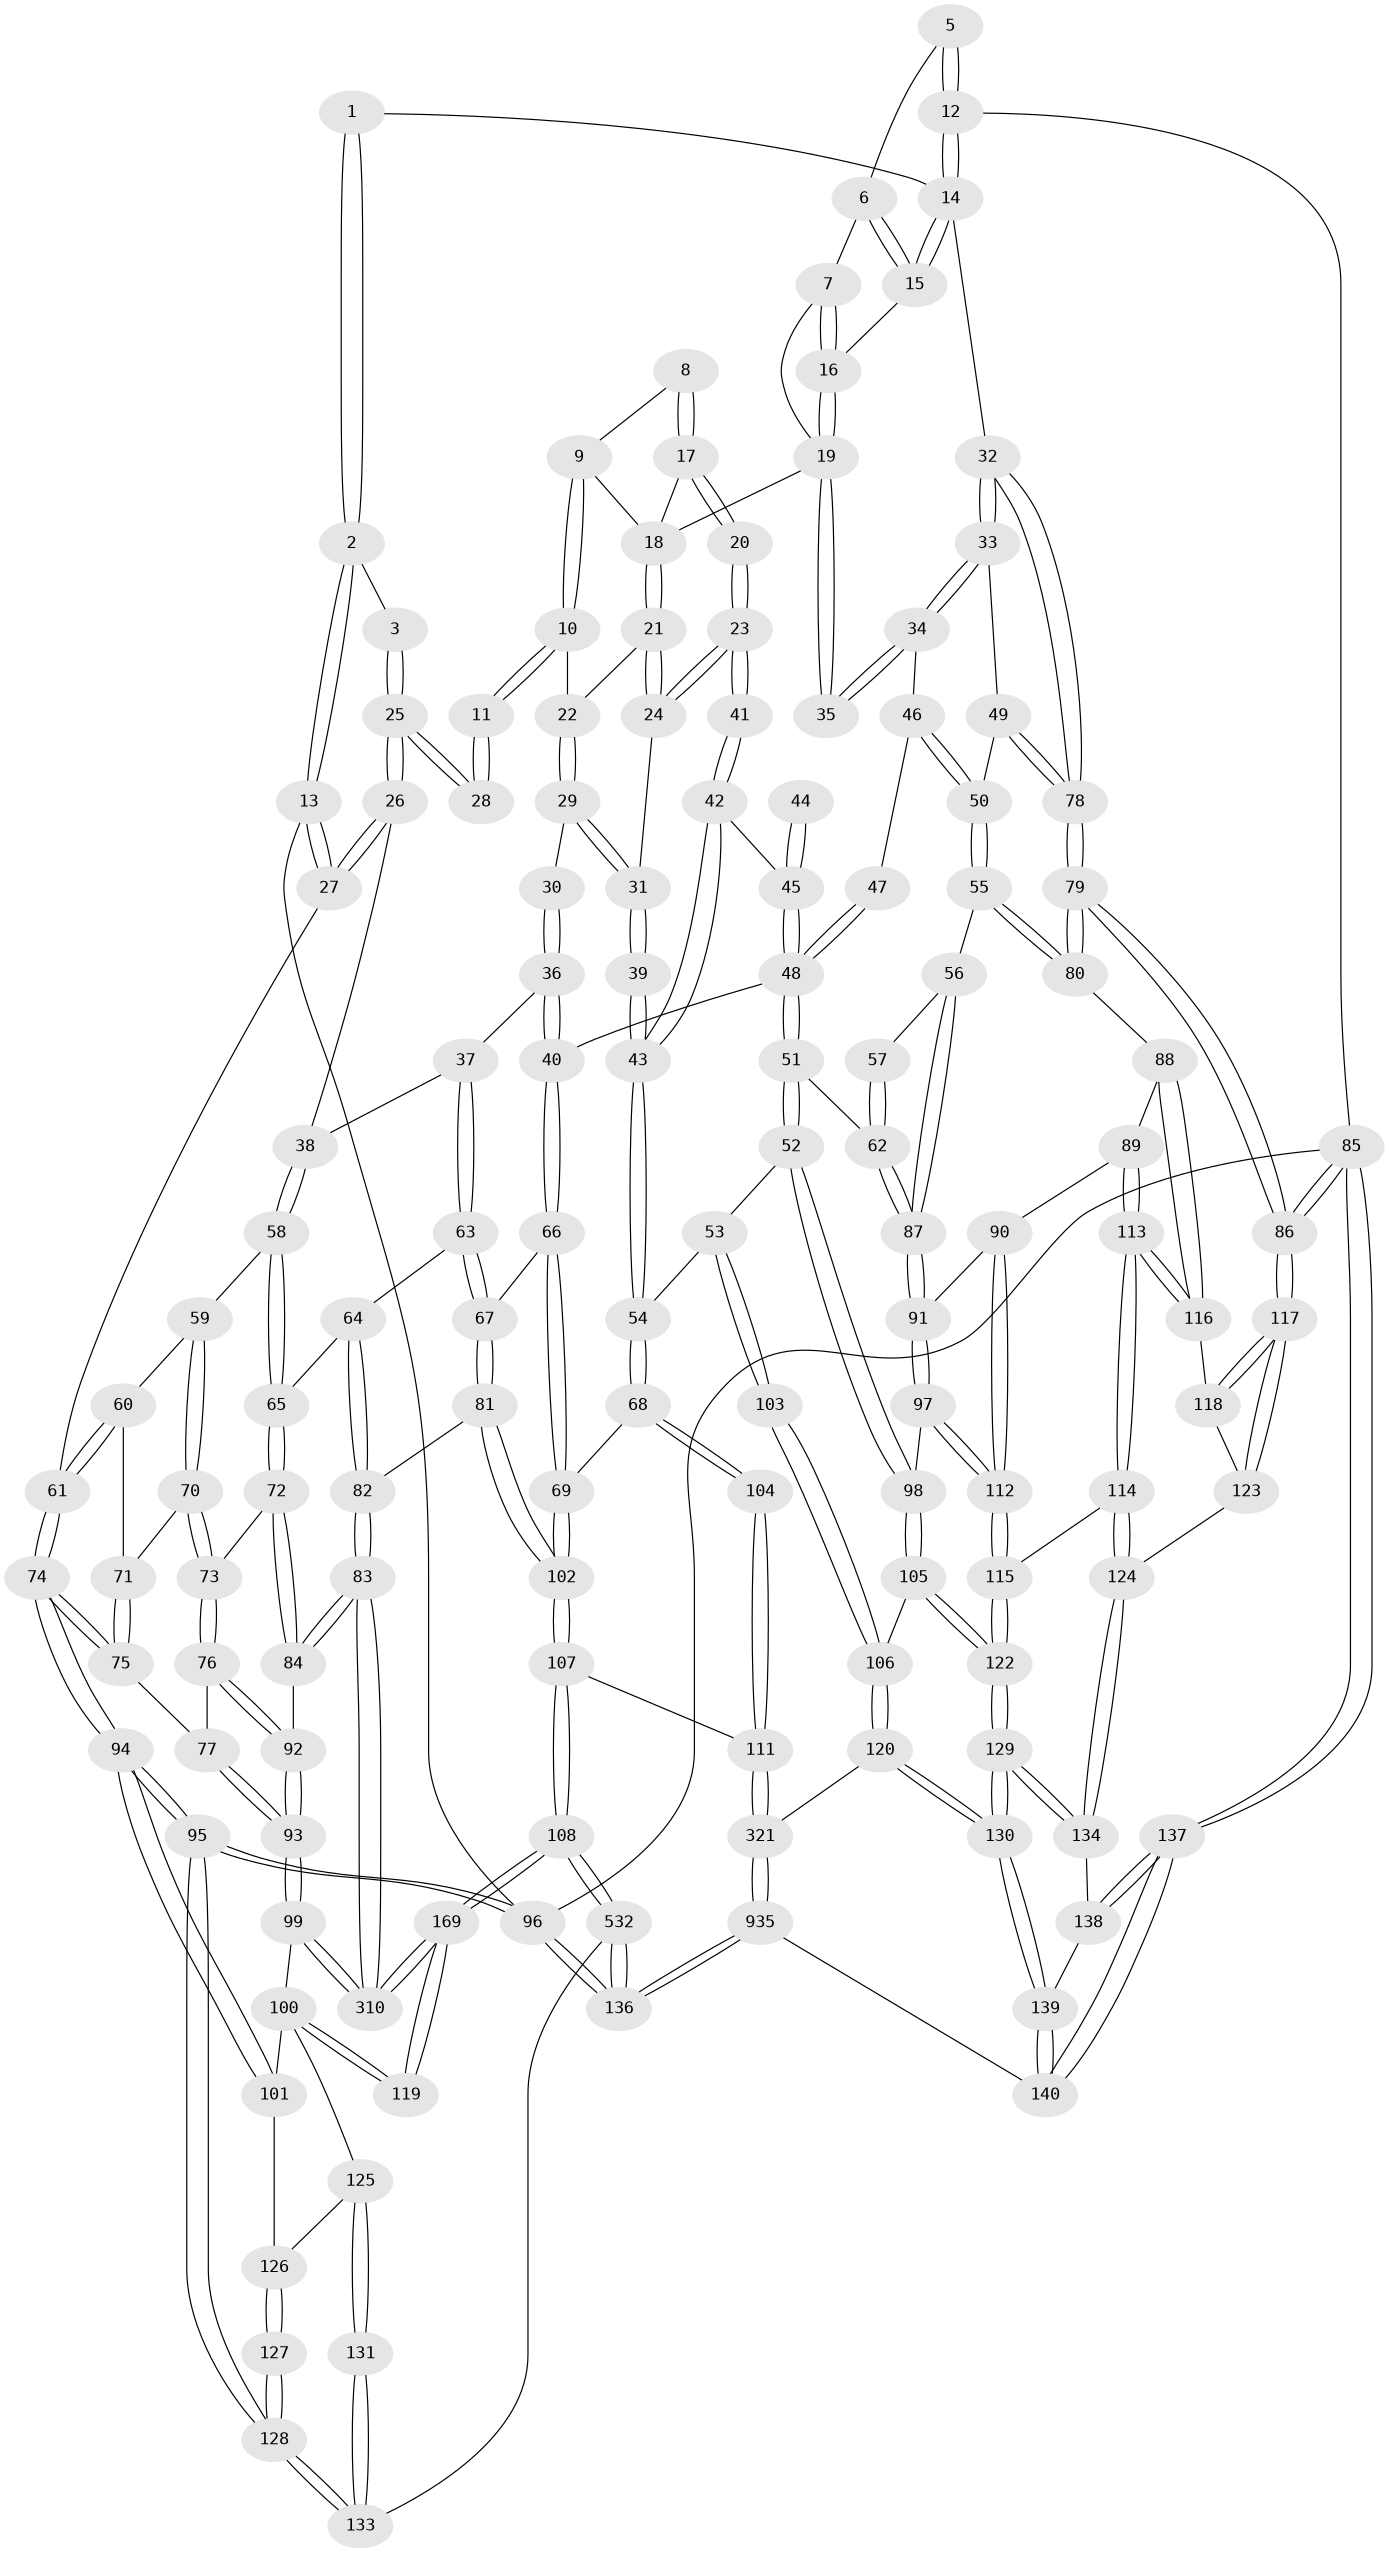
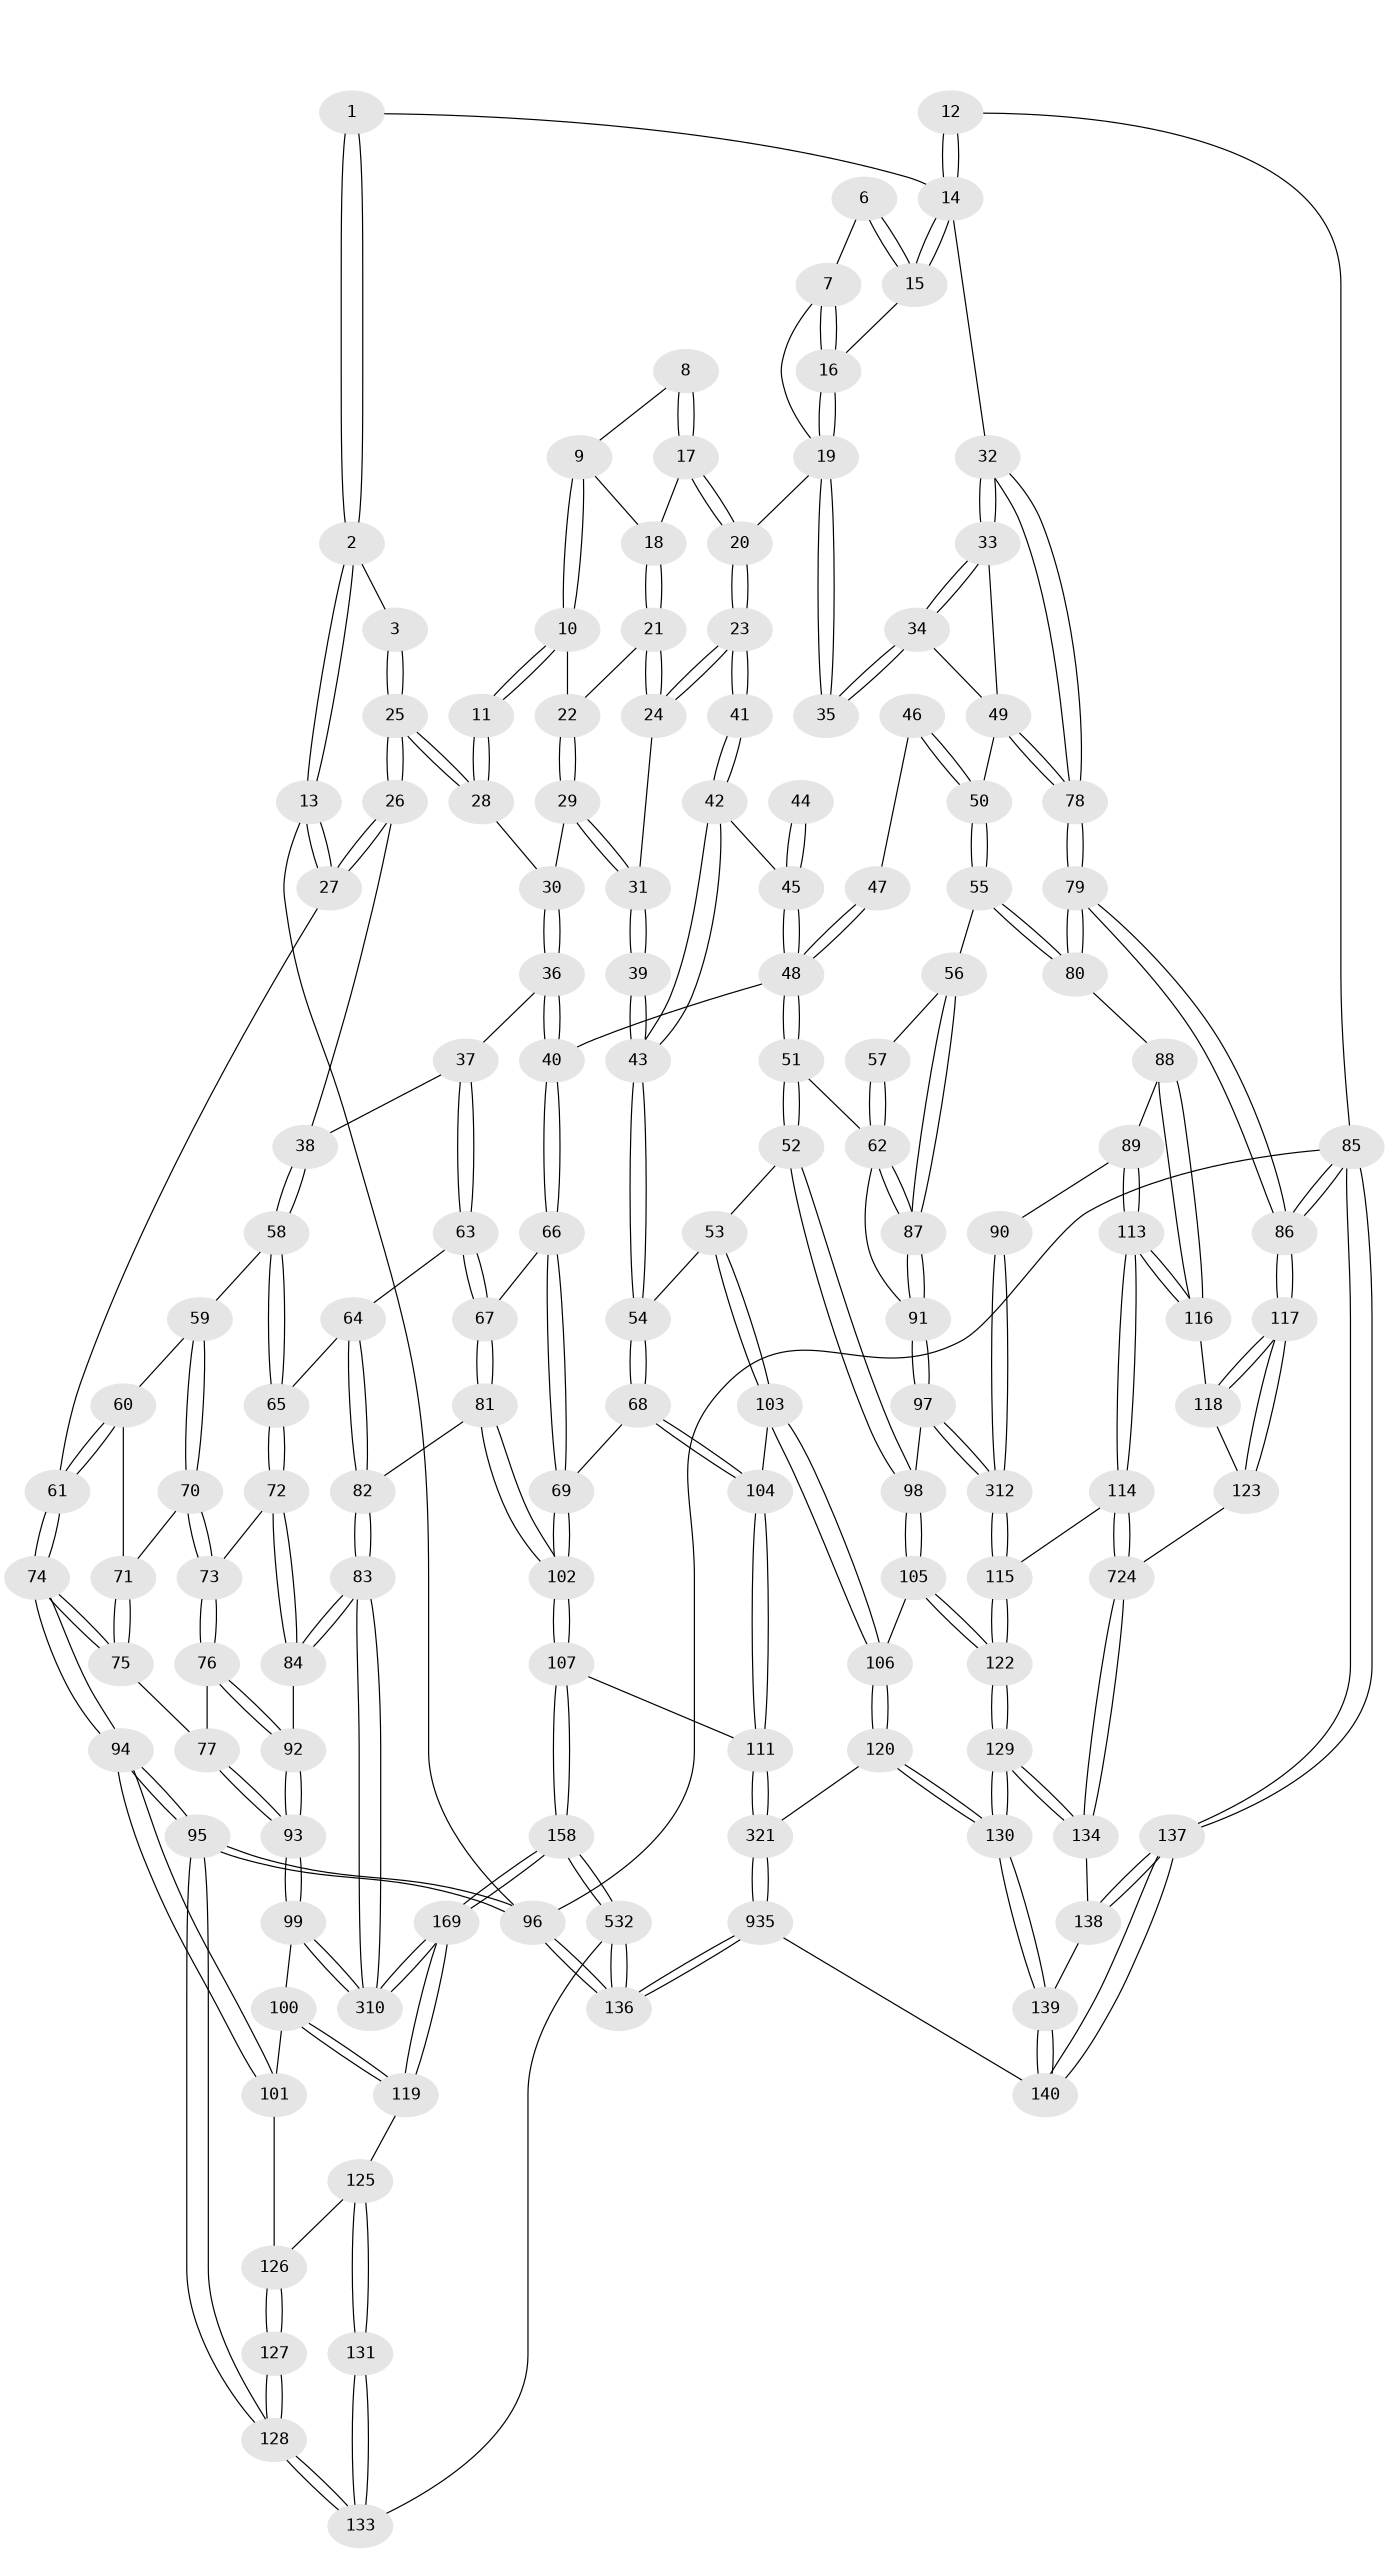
(951, 26) -> none
(740, 500) -> (783, 500)
(915, 673) -> (958, 673)
none -> (517, 845)
(959, 1276) -> (867, 1239)
none -> (765, 1449)
(1000, 1492) -> (1000, 1492)
(1122, 1578) -> (1122, 1578)
(561, 1837) -> (561, 1837)
(326, 2094) -> (383, 2138)
